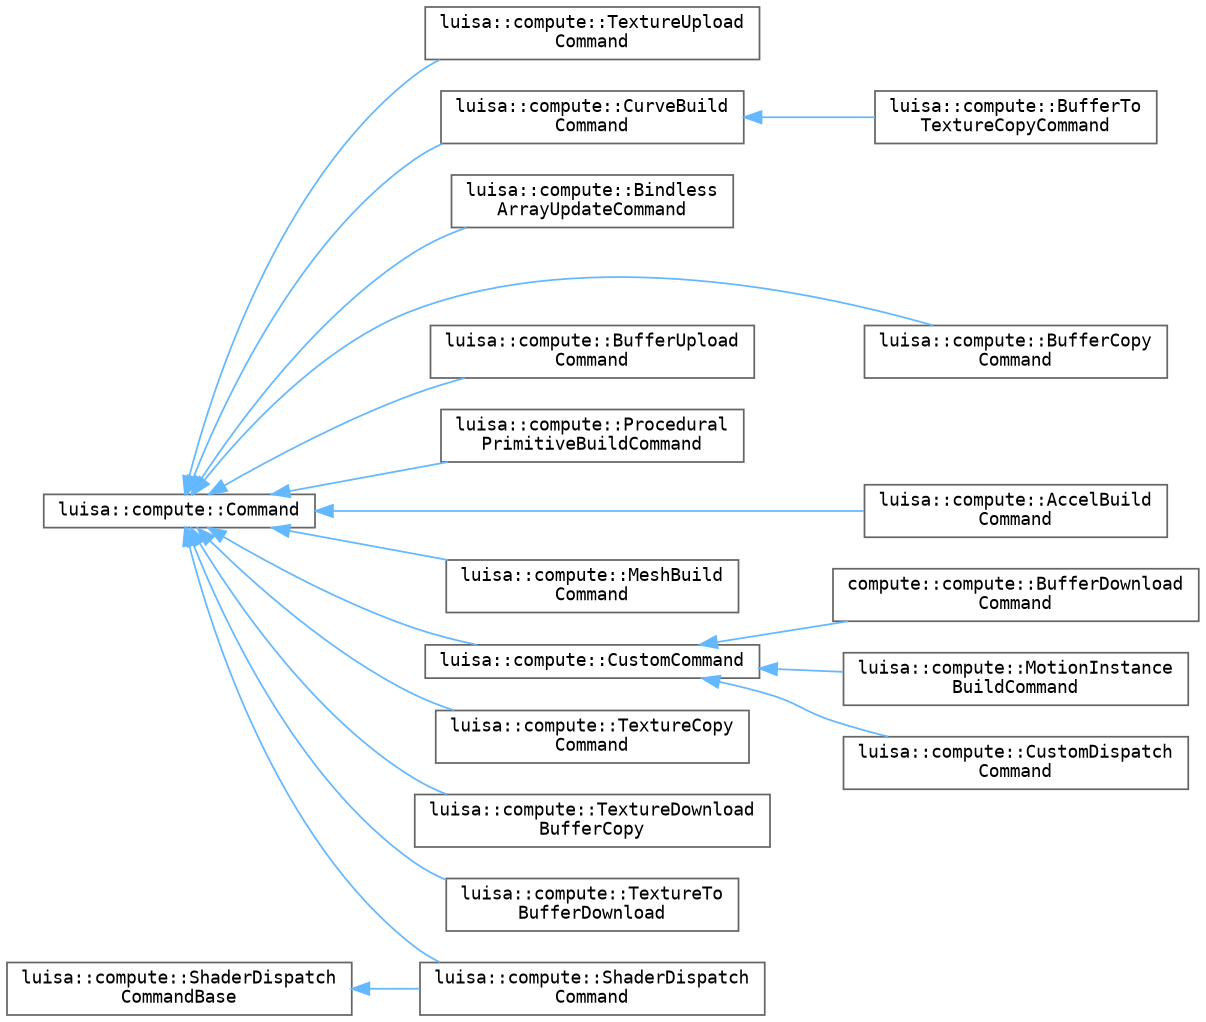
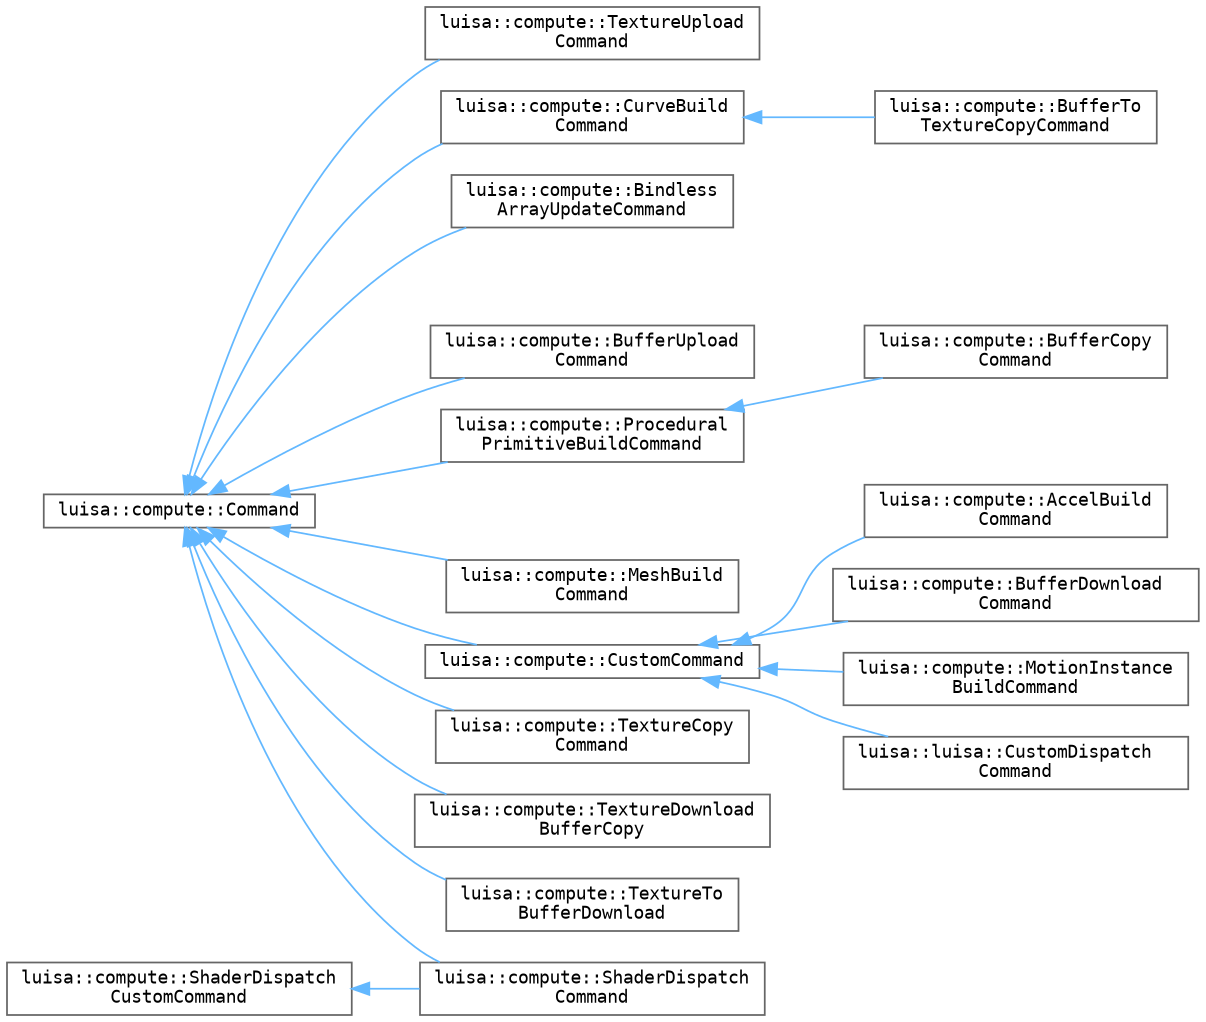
(538, 282) -> (813, 392)
(598, 511) -> (805, 585)
(1016, 595) -> (1016, 595)
(1016, 763) -> (1016, 763)
(179, 989) -> (179, 989)
